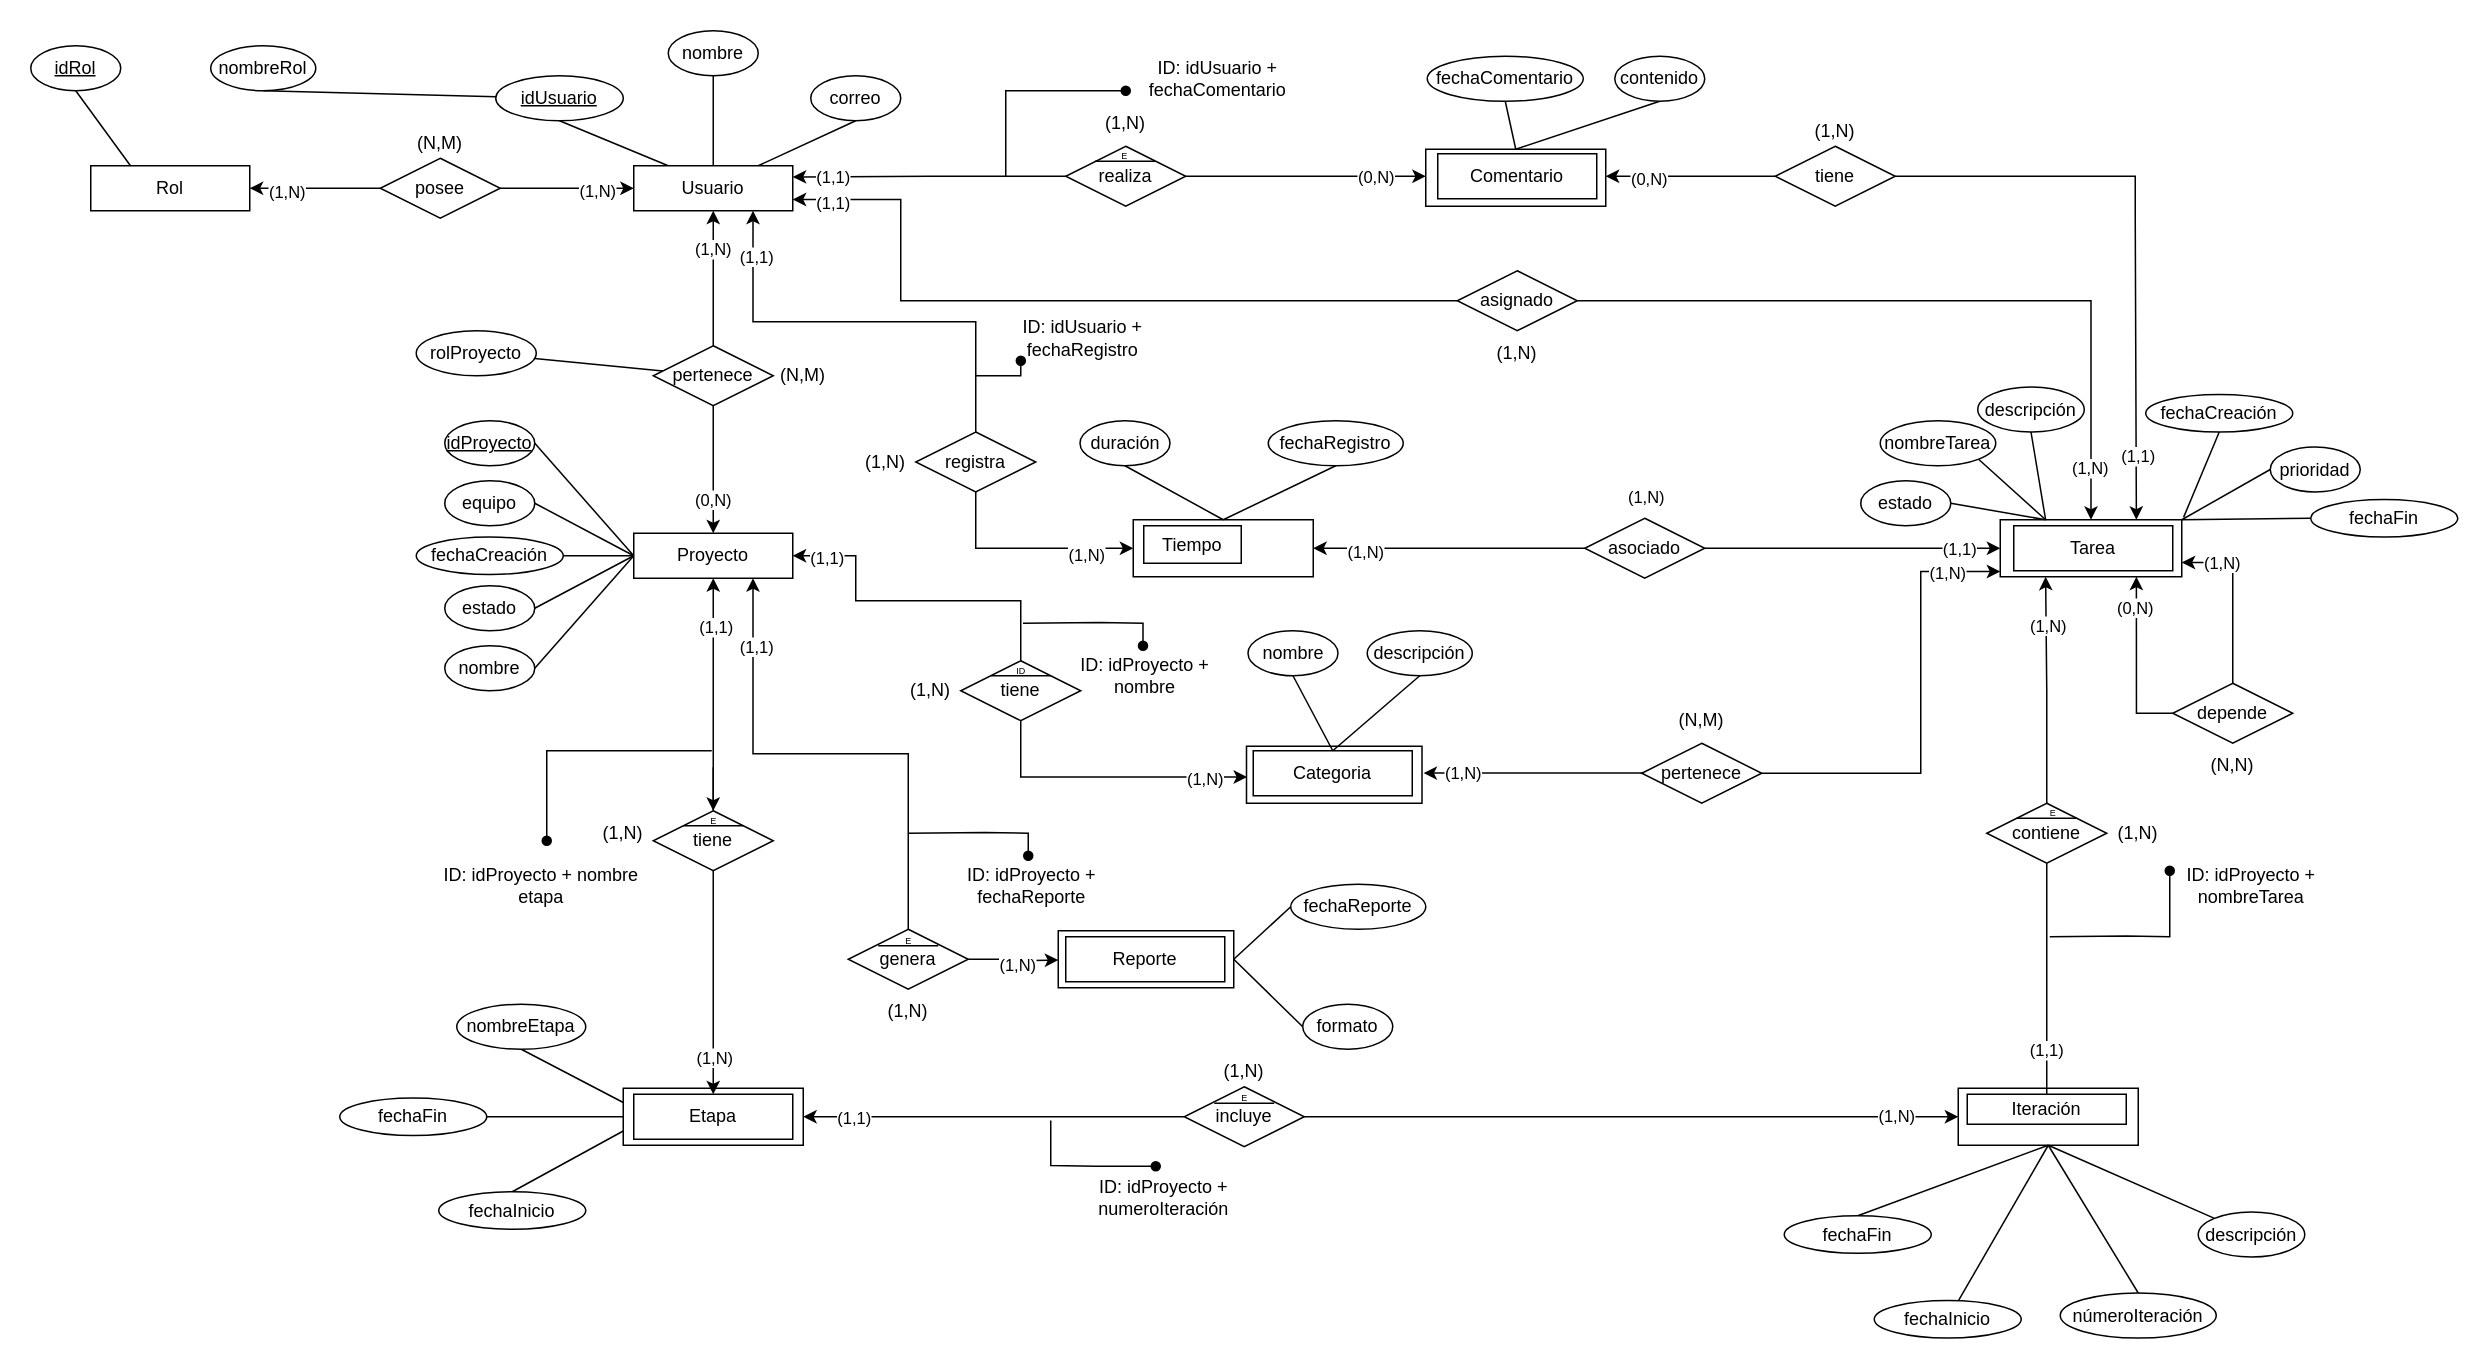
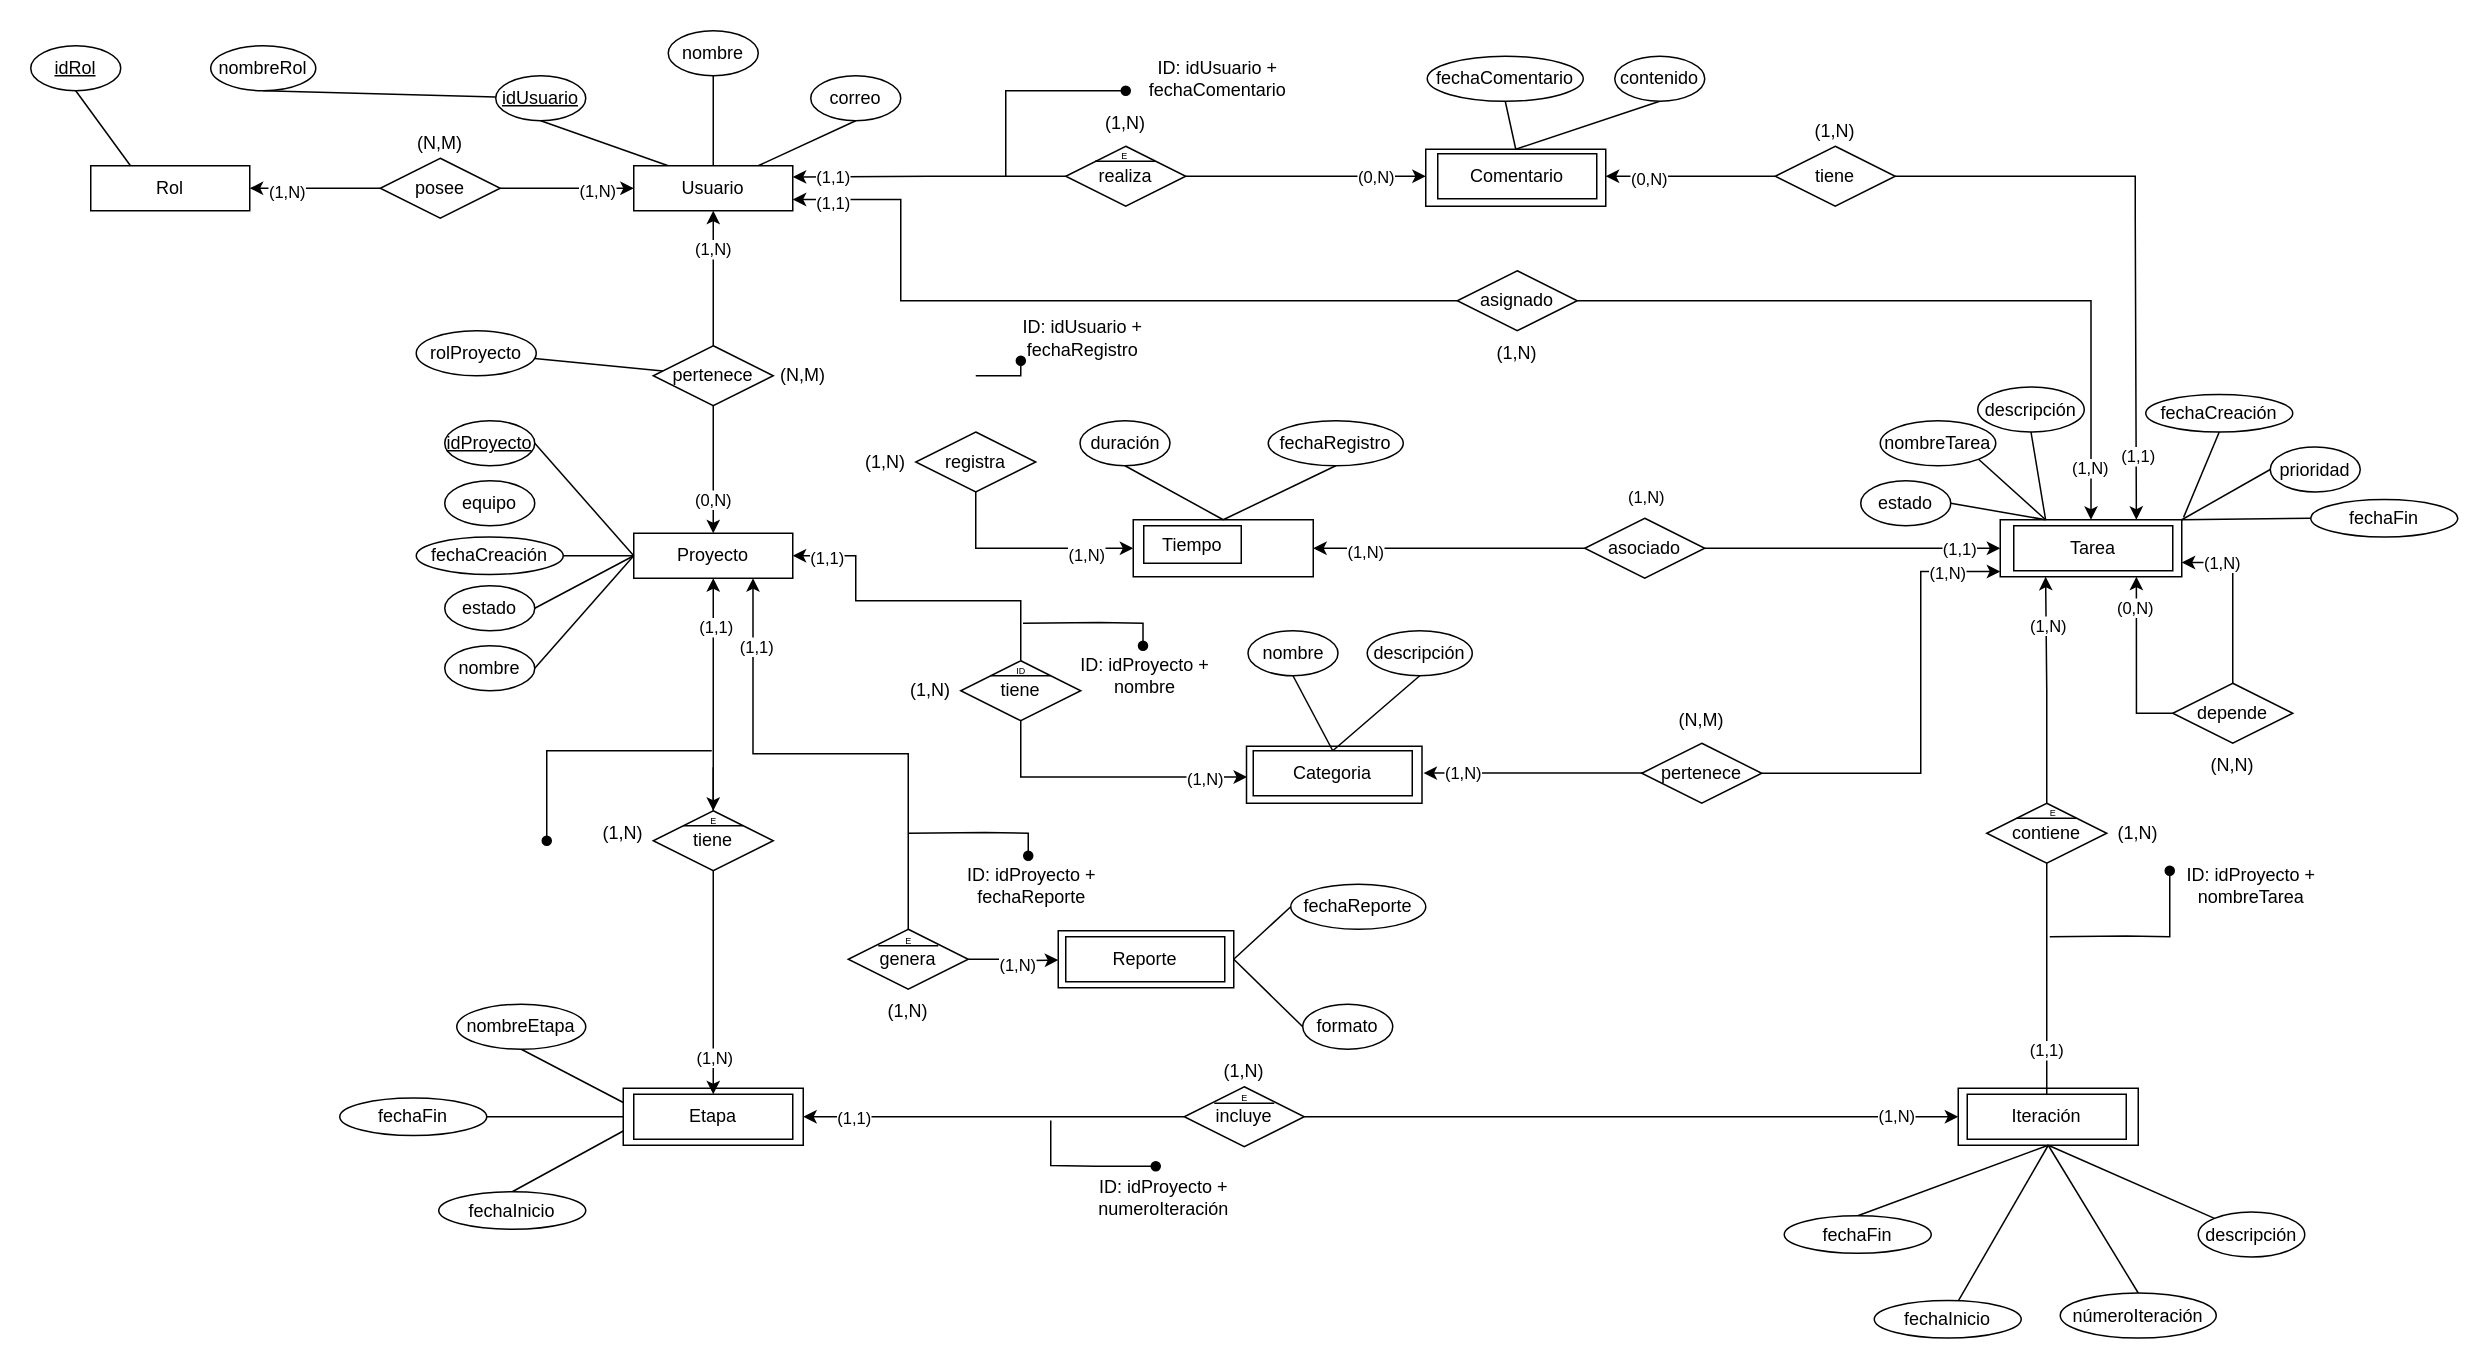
(560, 98) -> (541, 98)
(889, 322) -> none
(582, 528) -> none
(541, 886) -> none
(2047, 1109) -> (2047, 1117)
